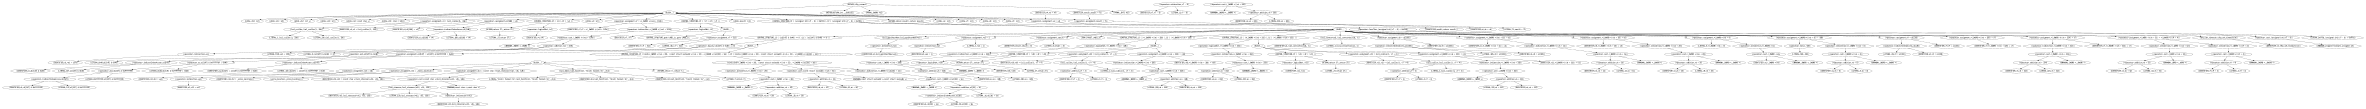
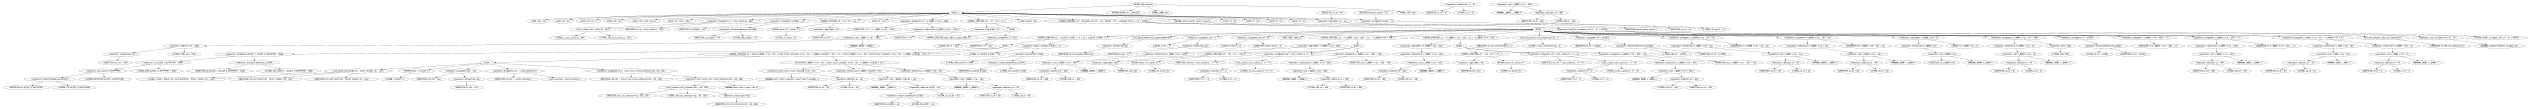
(1947, 46) -> none
